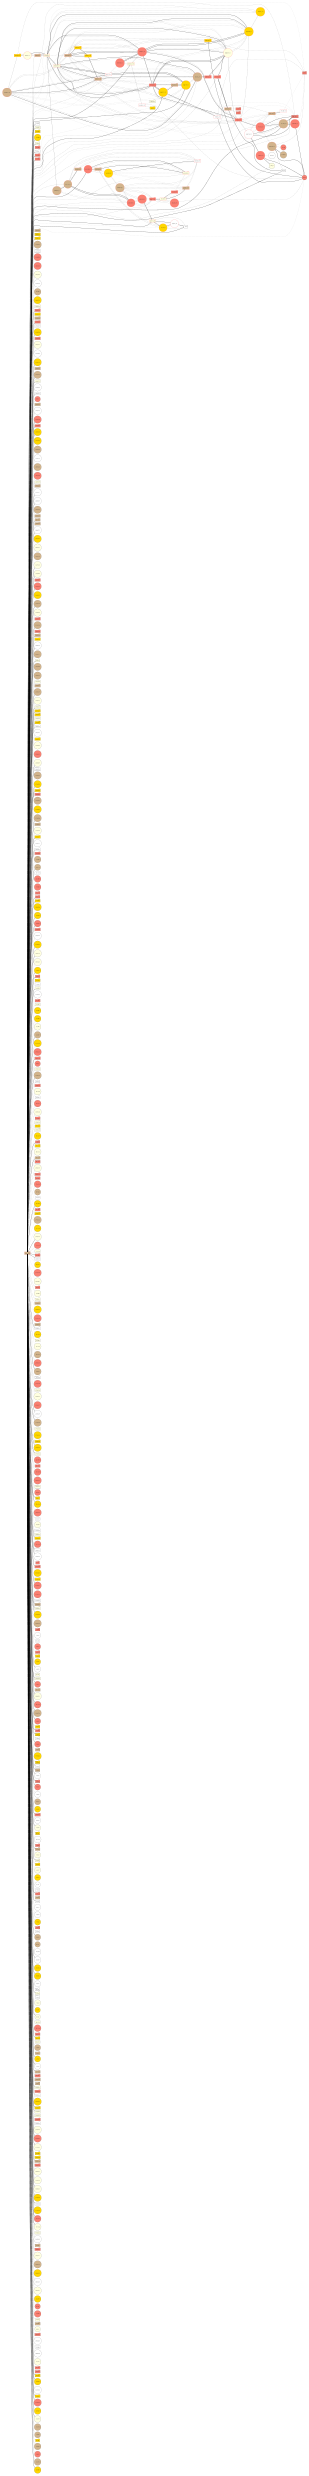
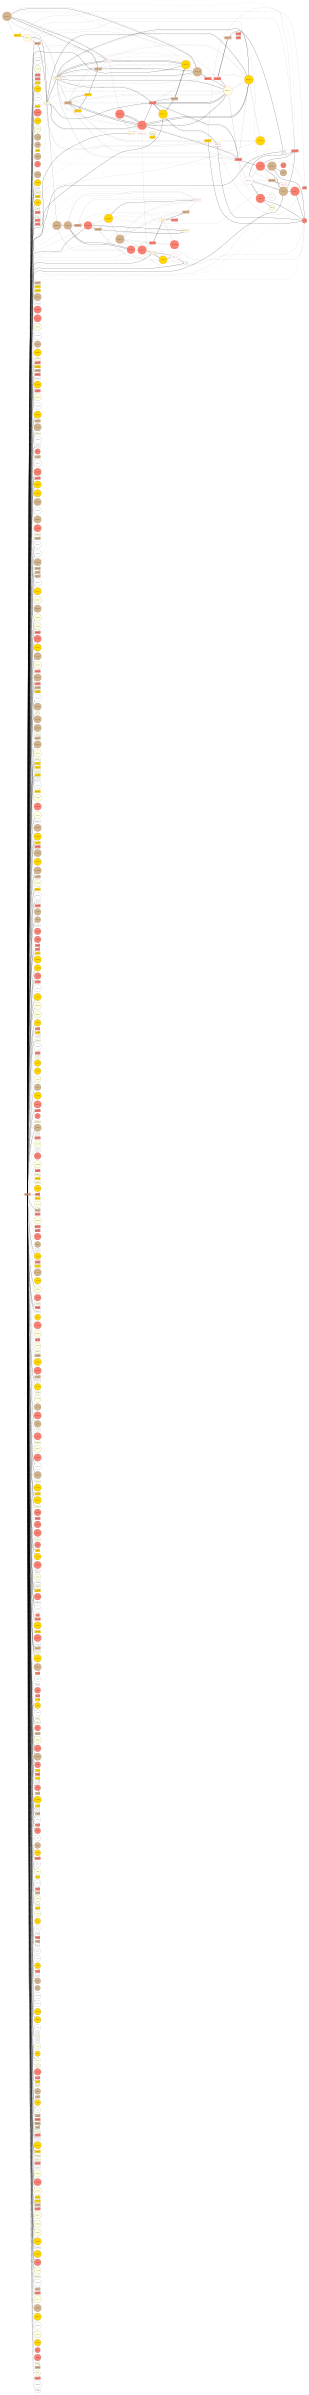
(38, 1586) -> none
